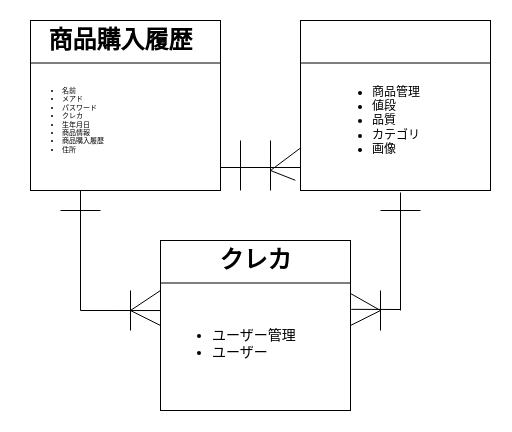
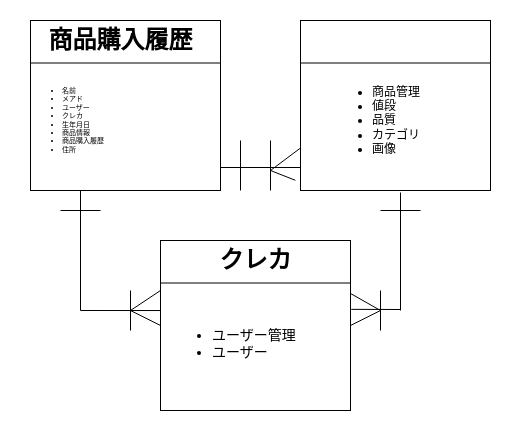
(44, 121) -> (44, 121)
